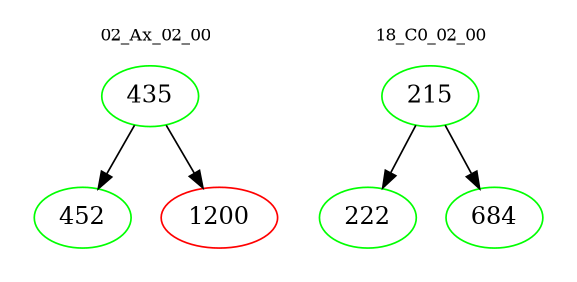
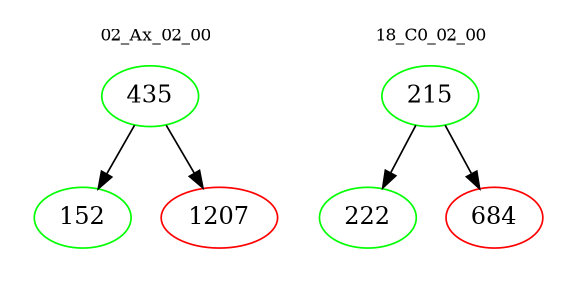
(83, 218) -> (83, 218)
(219, 218) -> (219, 218)
(494, 218) -> (494, 218)
